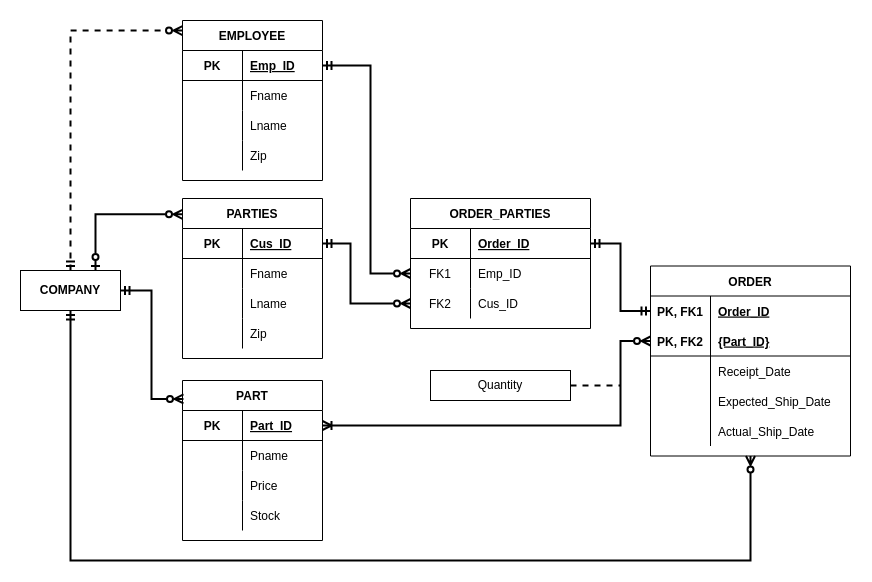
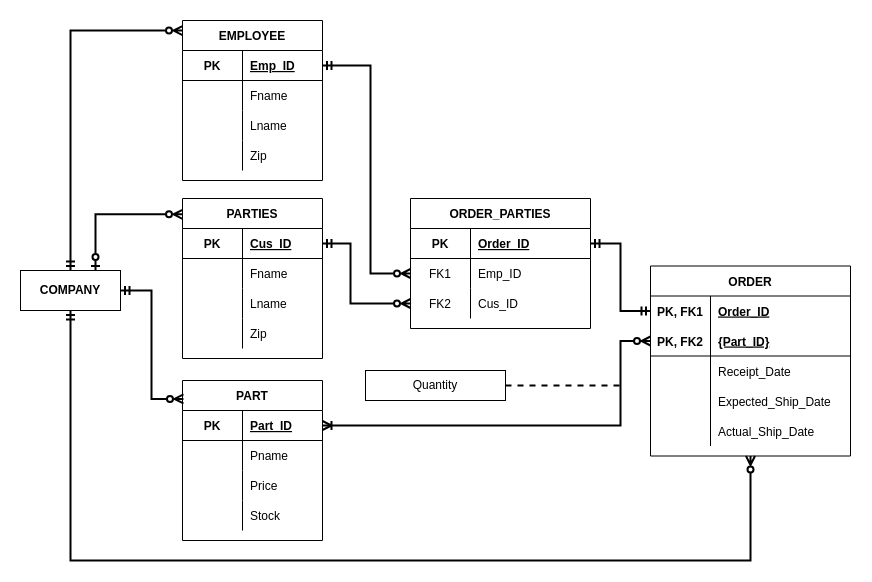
(71, 101) -> (71, 101)
(501, 386) -> (436, 386)
